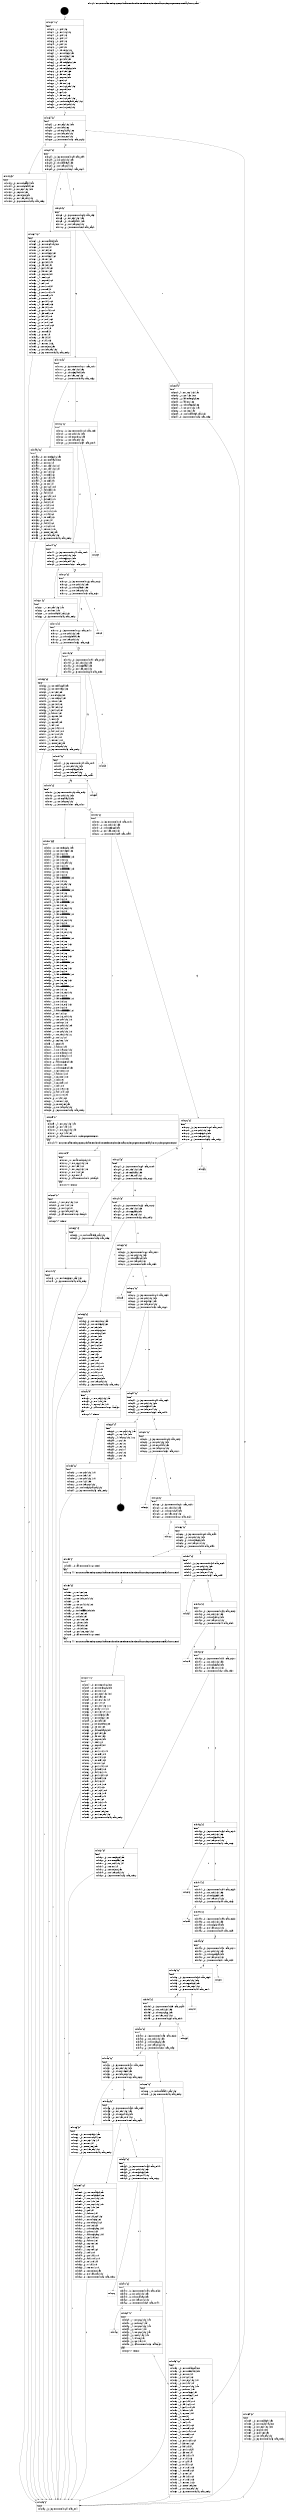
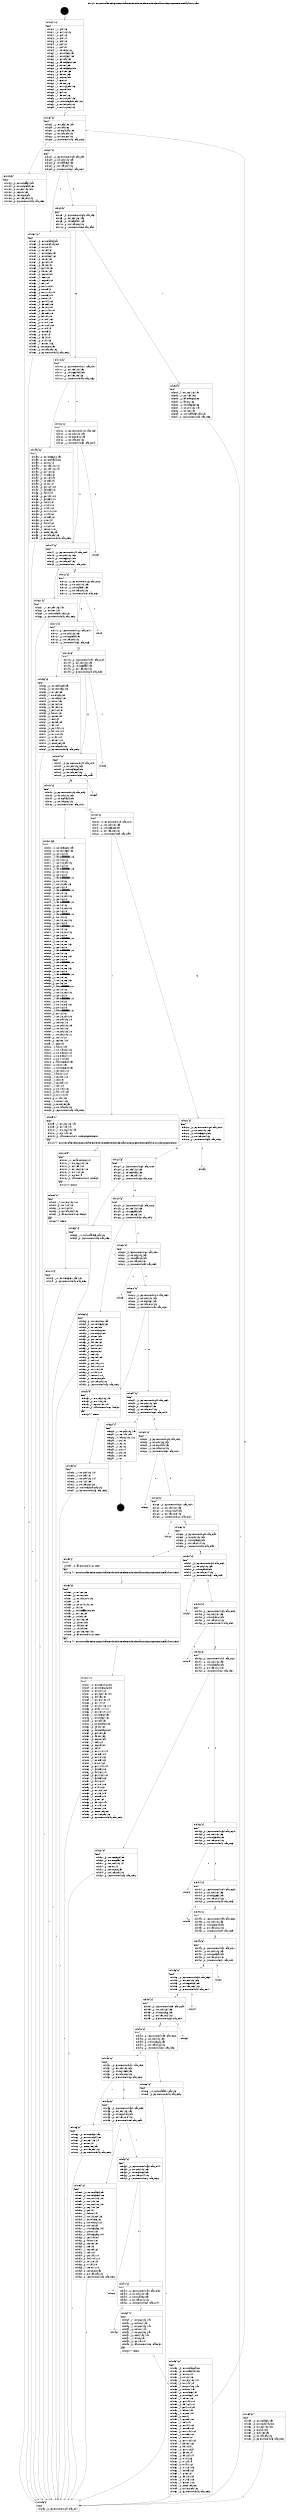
(65, 145) -> none
